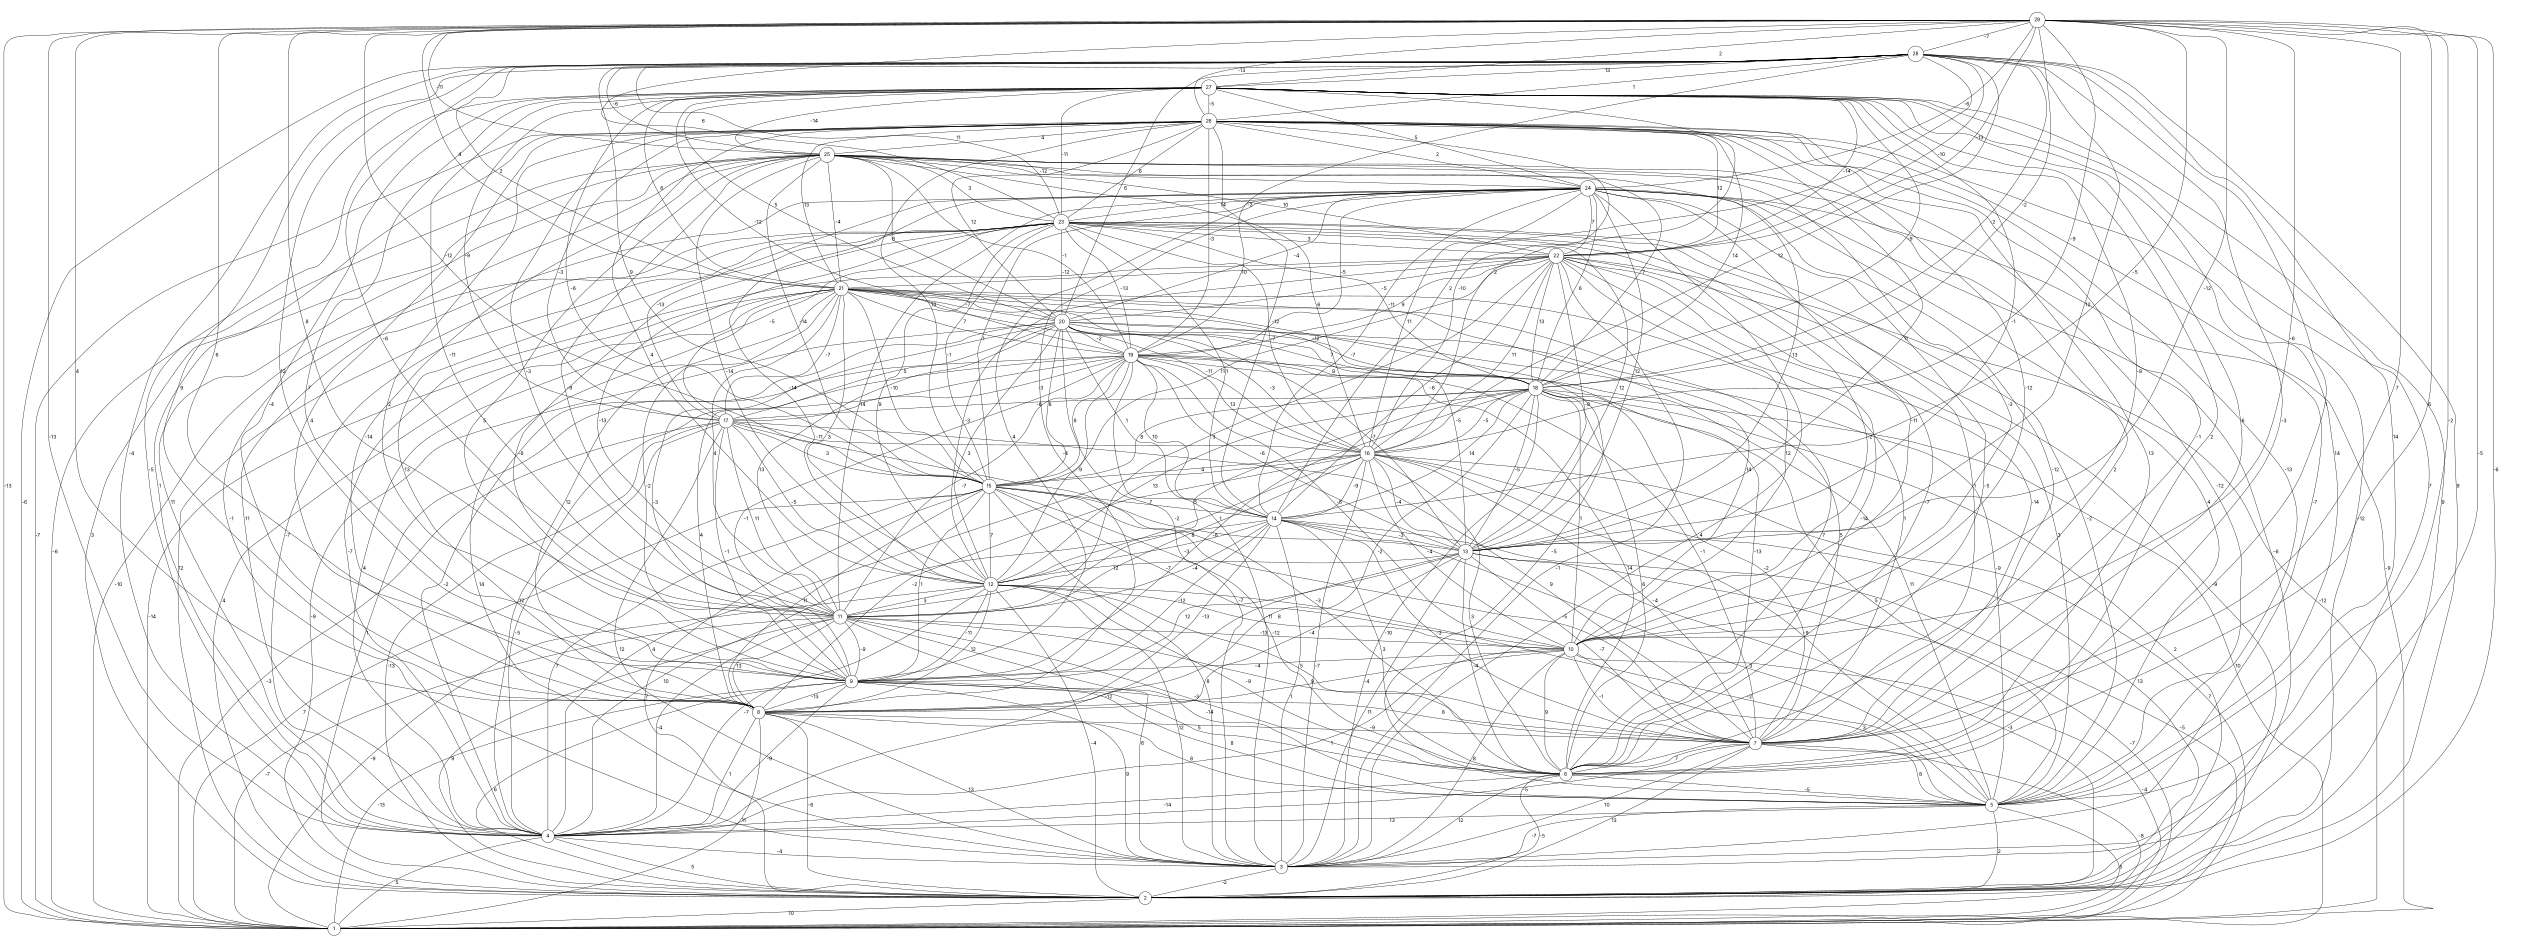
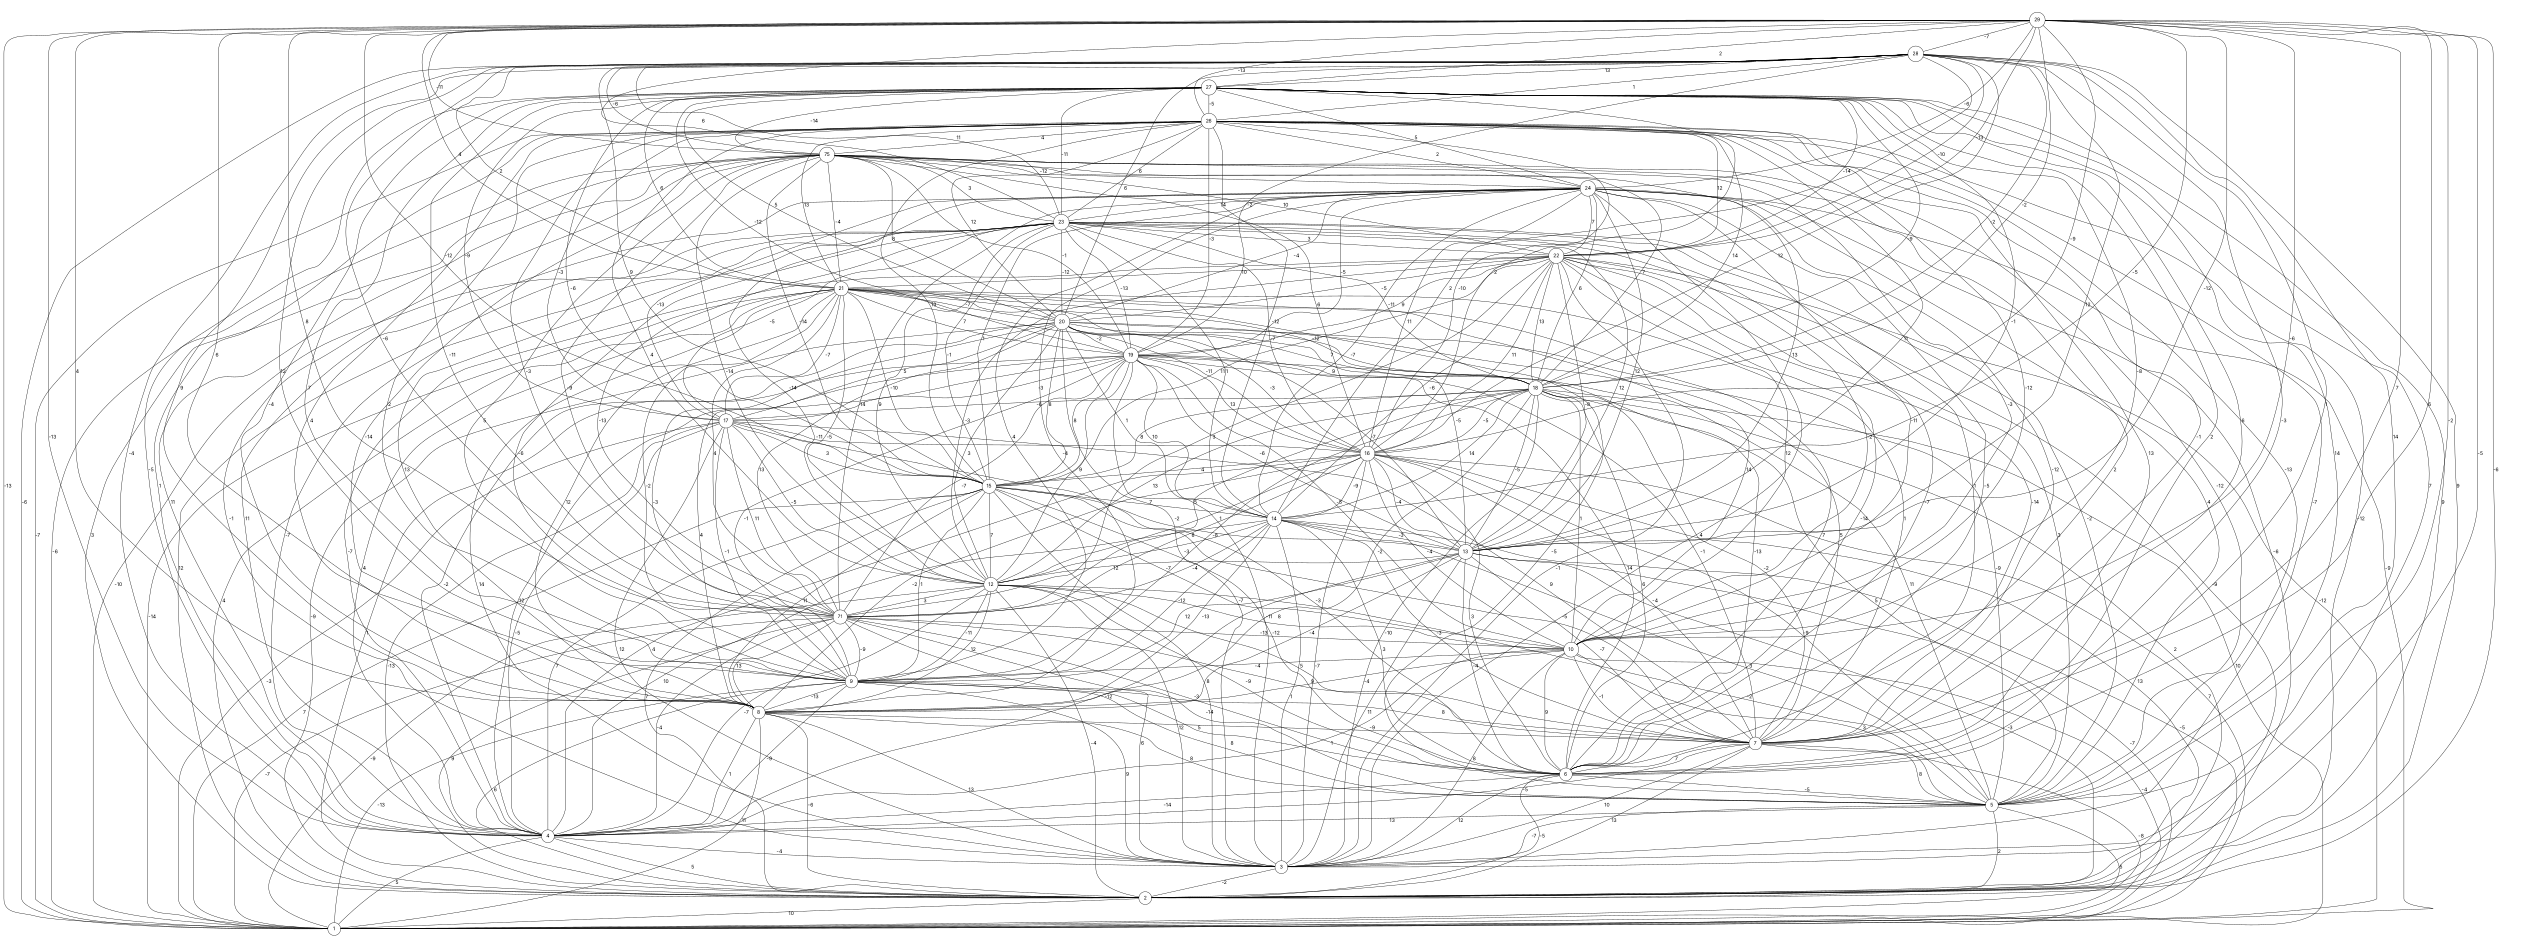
(827, 155) -> (827, 155)
(830, 437) -> (830, 437)
(840, 617) -> (840, 617)
